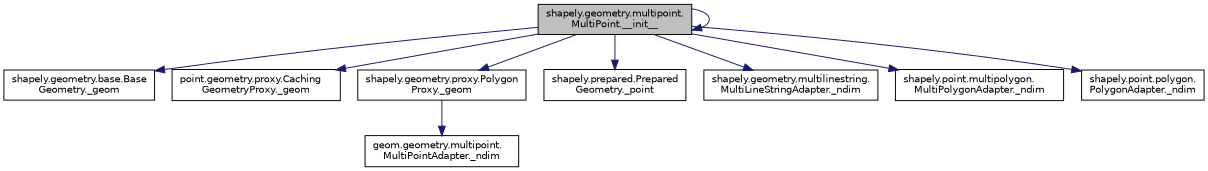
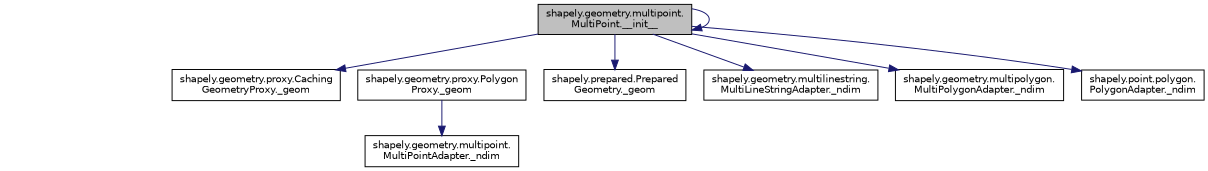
(533, 51) -> none
(79, 85) -> none
(256, 85) -> (256, 85)
(615, 85) -> (615, 85)
(980, 85) -> (980, 85)
(442, 151) -> (442, 151)
